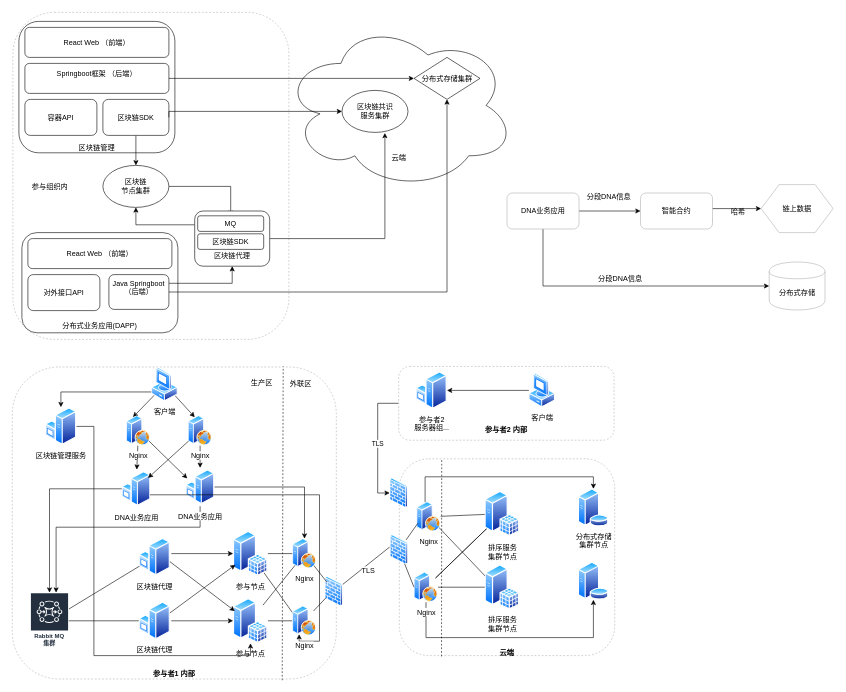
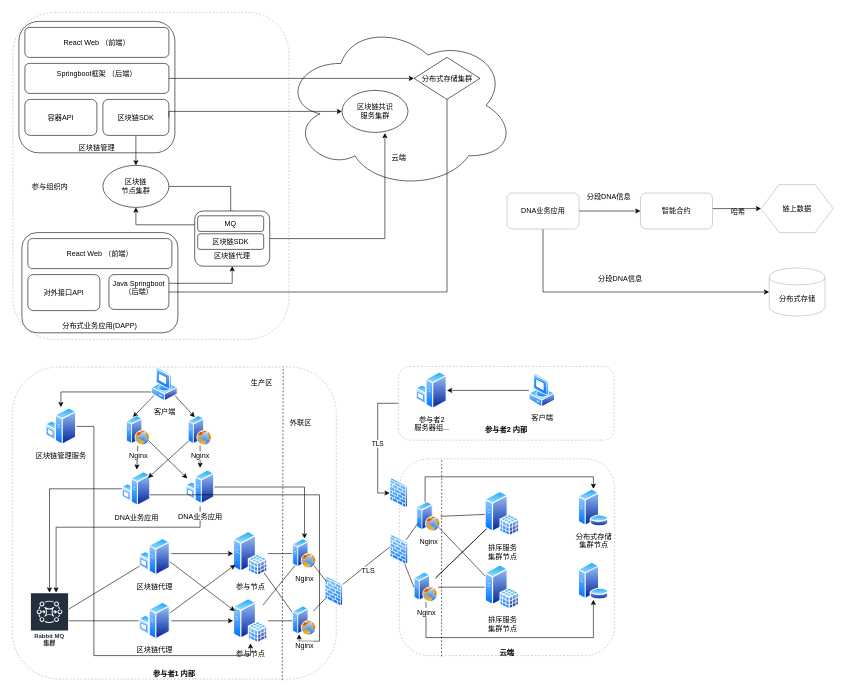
(447, 104) -> (447, 102)
(797, 286) -> (797, 292)
(303, 382) -> (303, 421)
